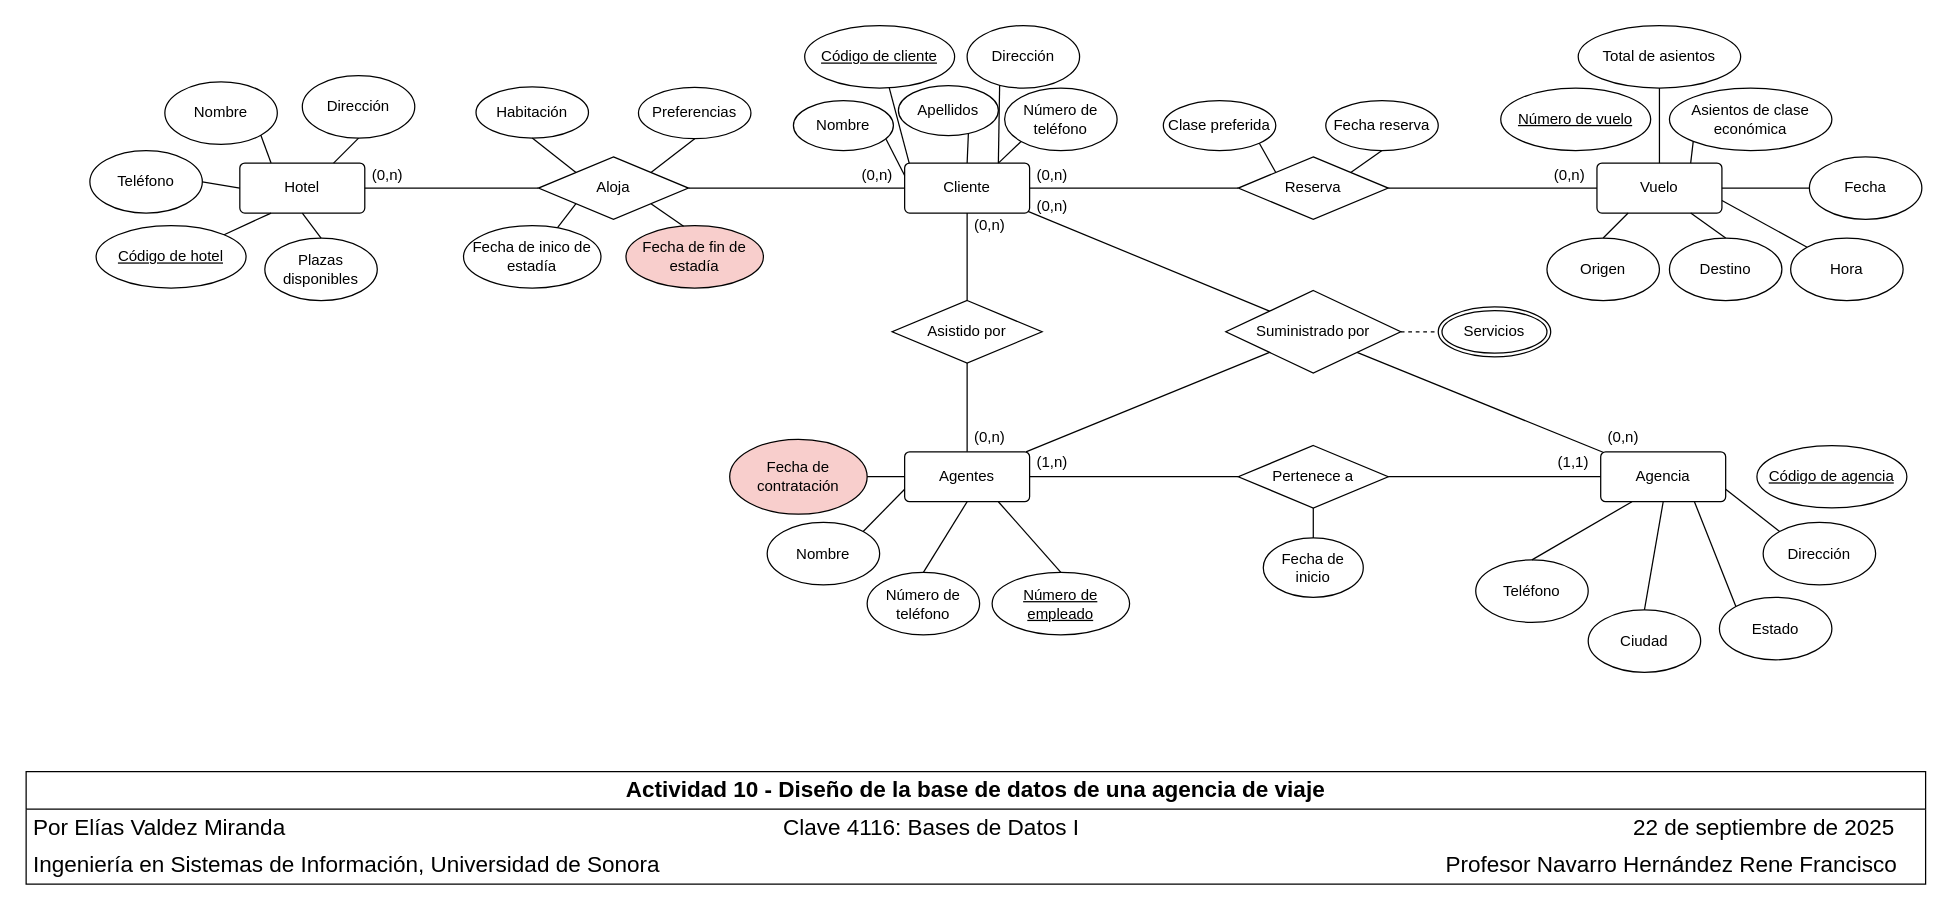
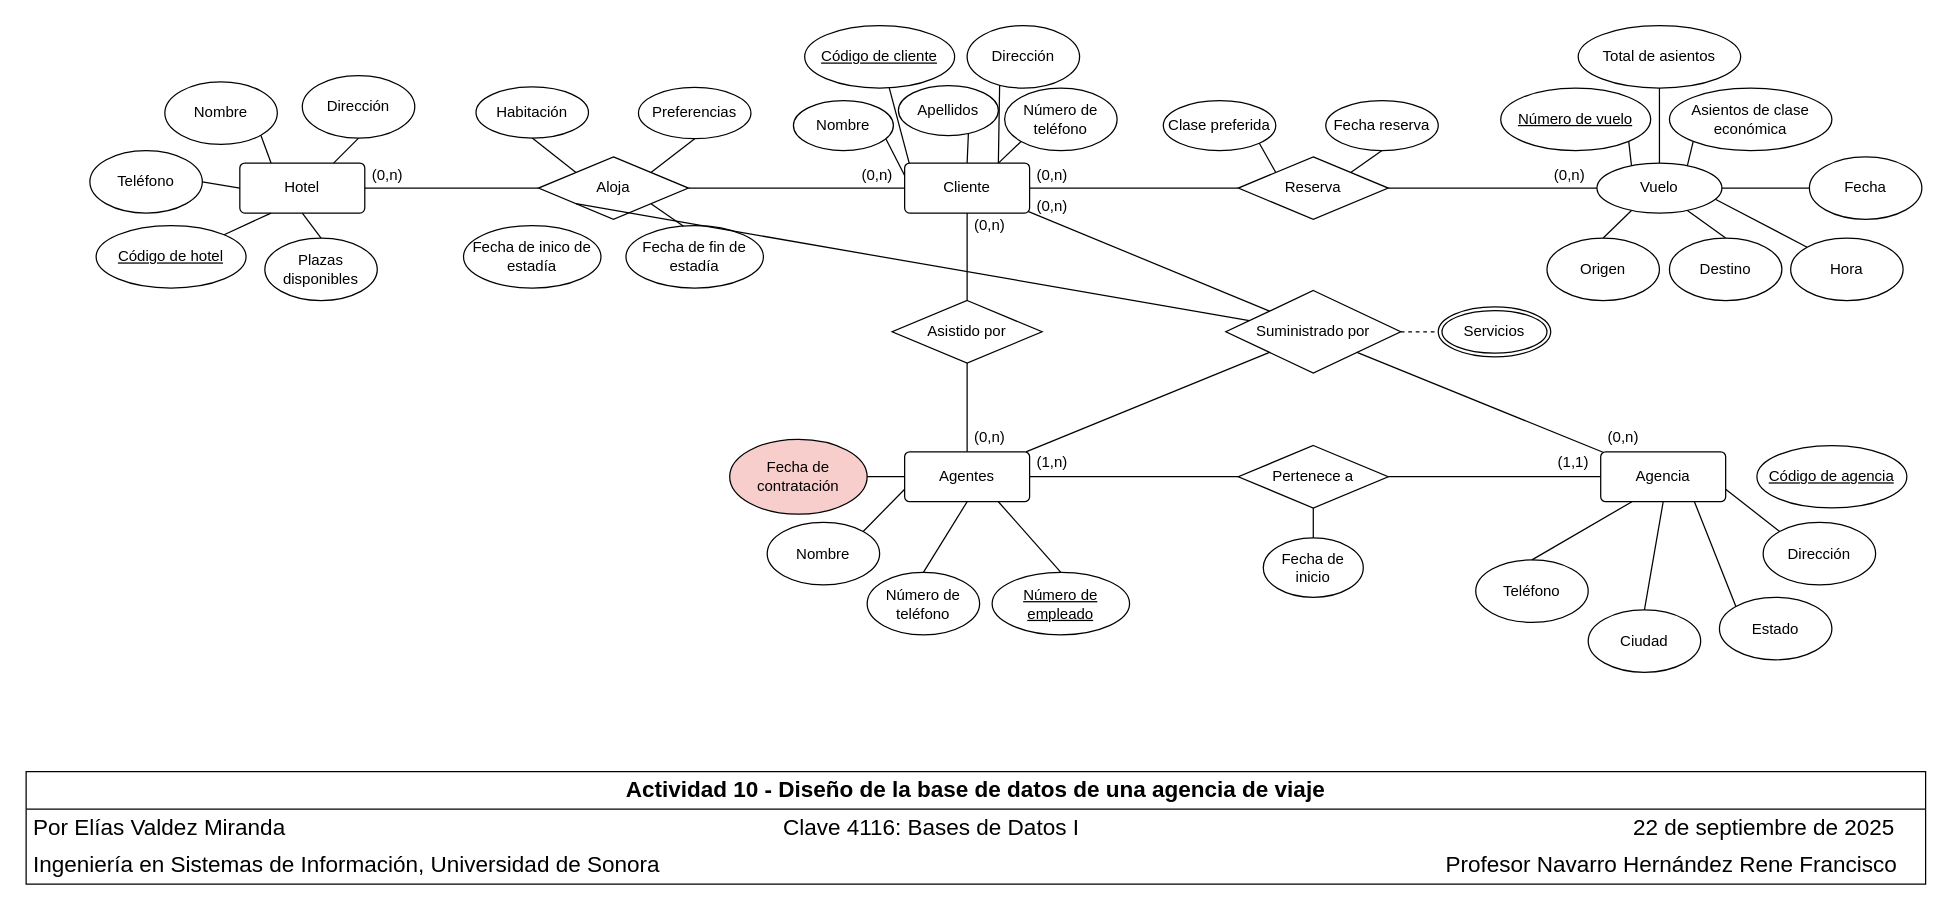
none -> (1630, 154)
(1659, 188) -> (1659, 188)
(566, 216) -> (978, 274)
(694, 257) -> (694, 257)
